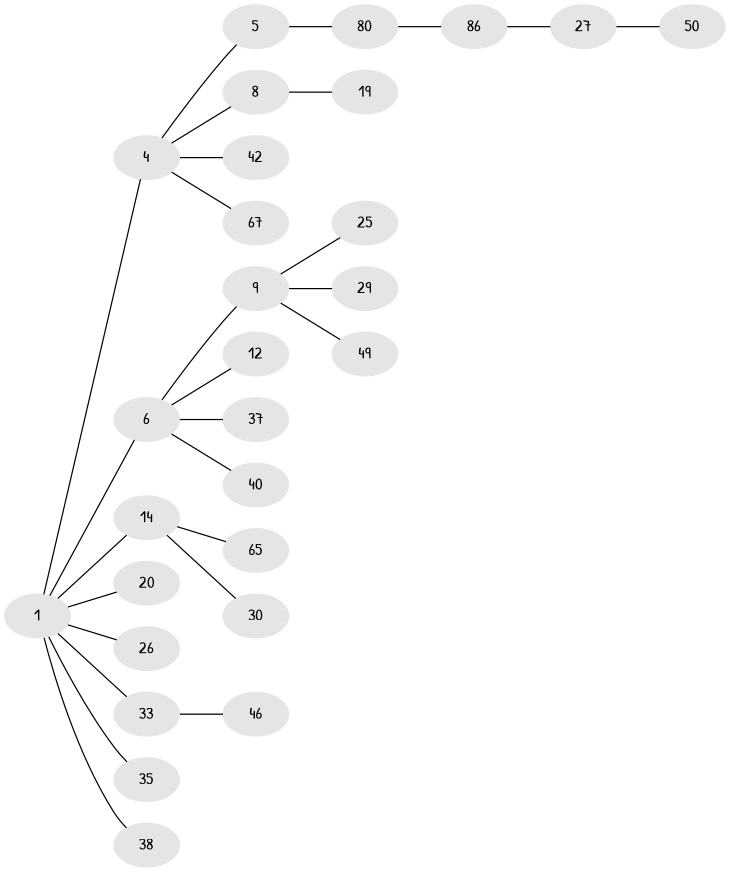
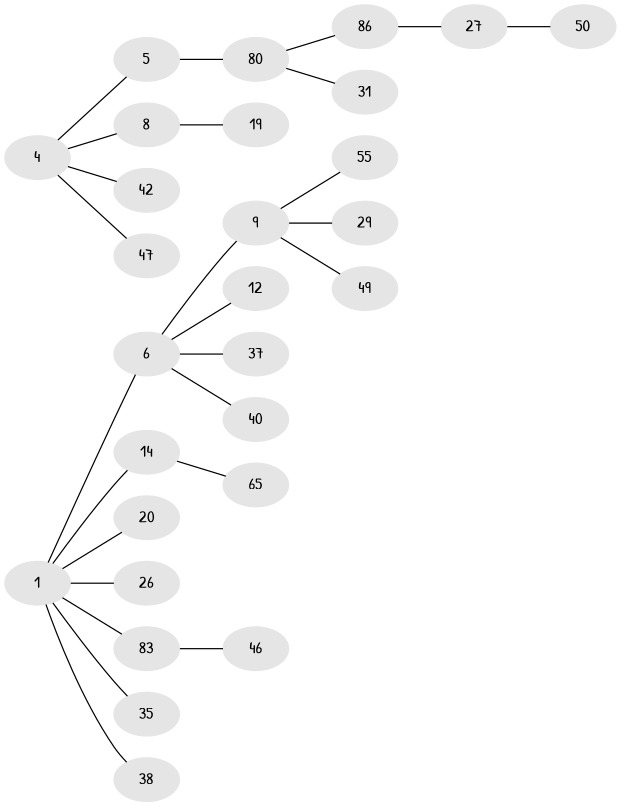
none -> (365, 92)
(256, 223) -> (147, 256)
(365, 223) -> (365, 158)
(92, 387) -> none
(256, 616) -> none
(147, 714) -> (147, 649)
